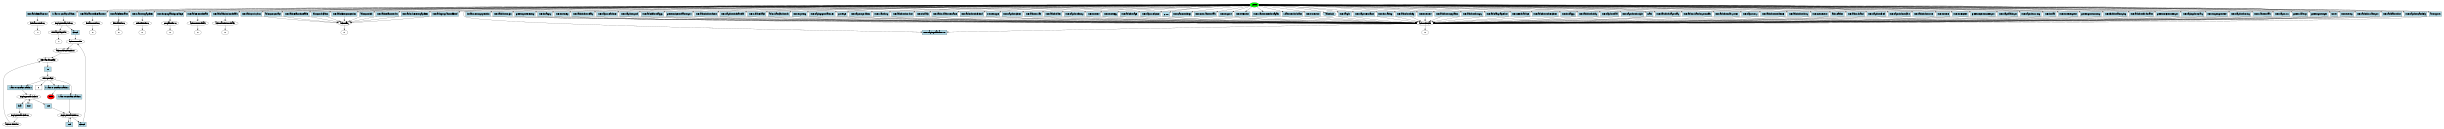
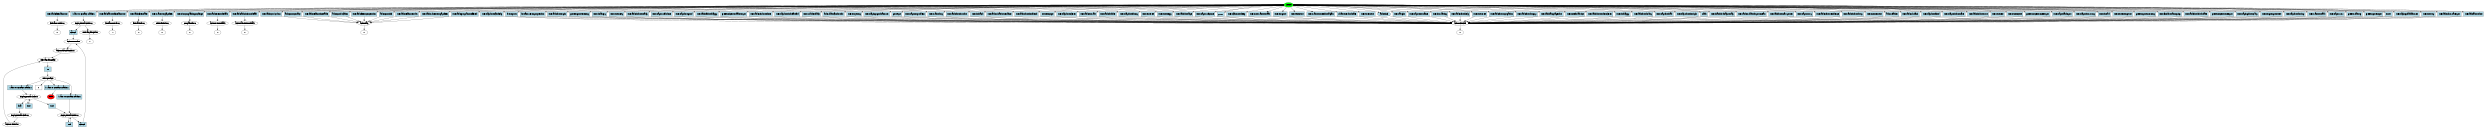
(1182, 28) -> (1932, 21)
